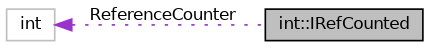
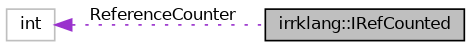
(344, 25) -> (365, 25)
